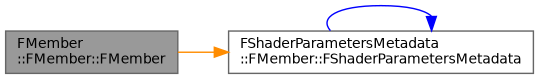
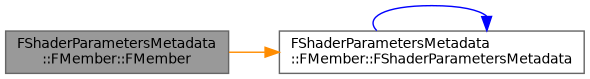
(92, 52) -> (117, 52)
